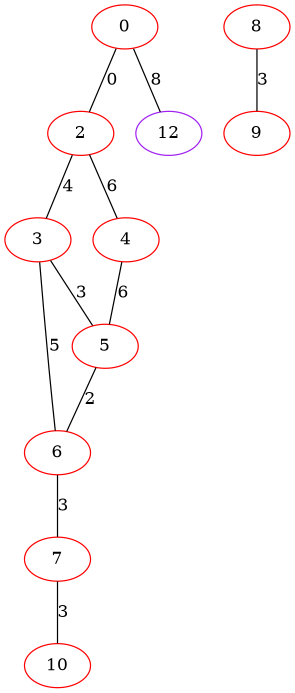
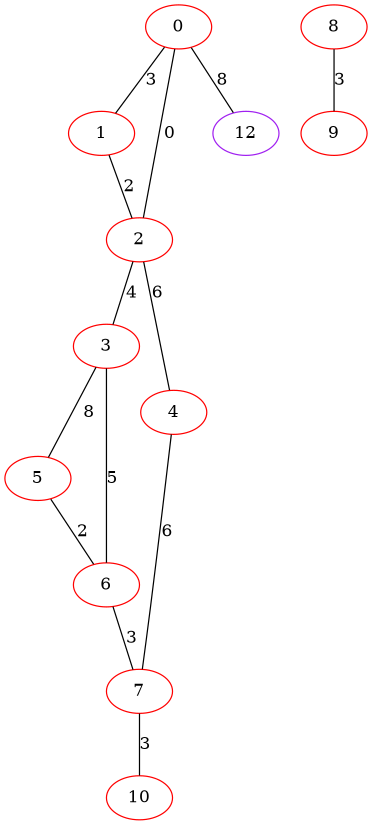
none -> (102, 133)
(82, 293) -> (89, 412)
(116, 293) -> (157, 552)
